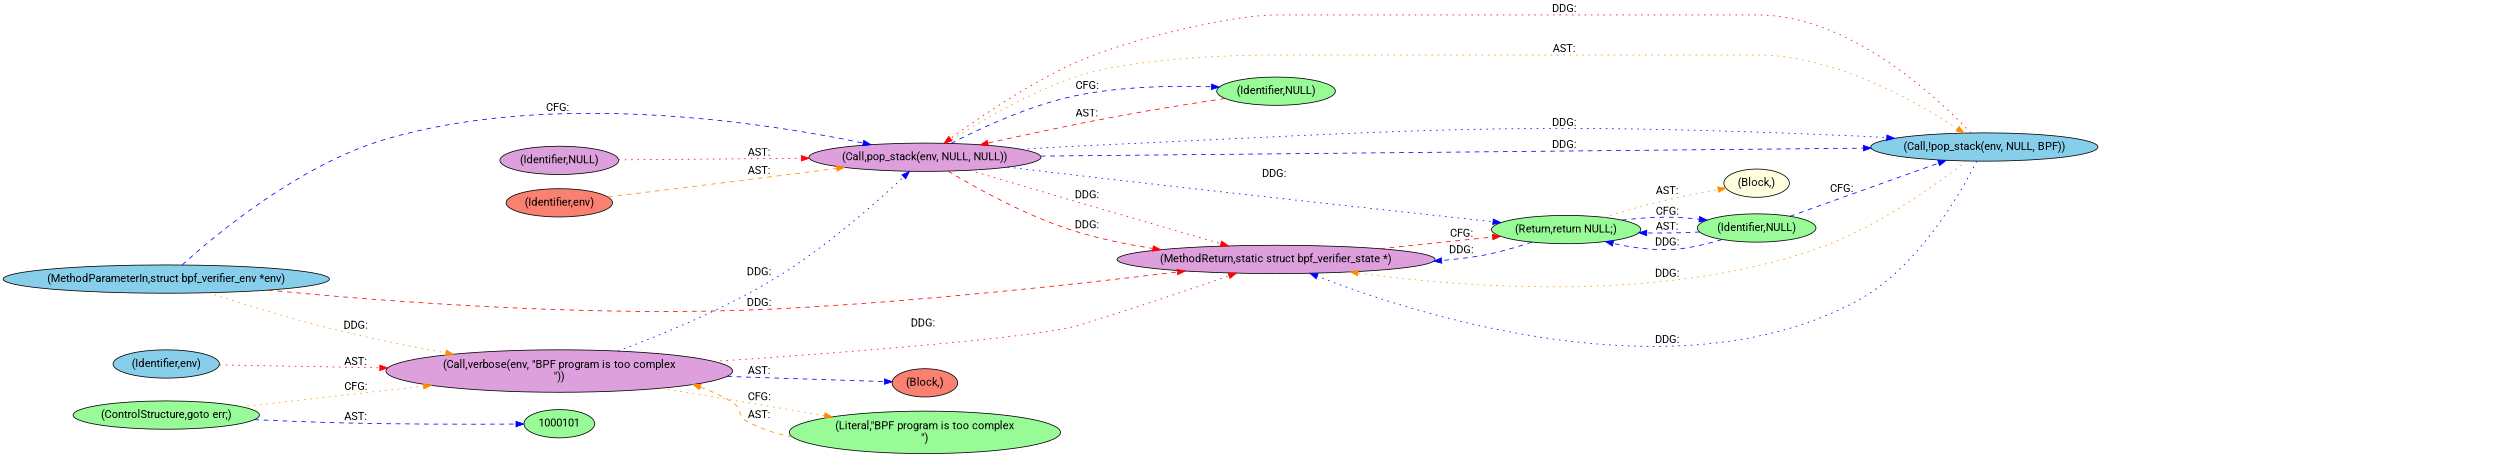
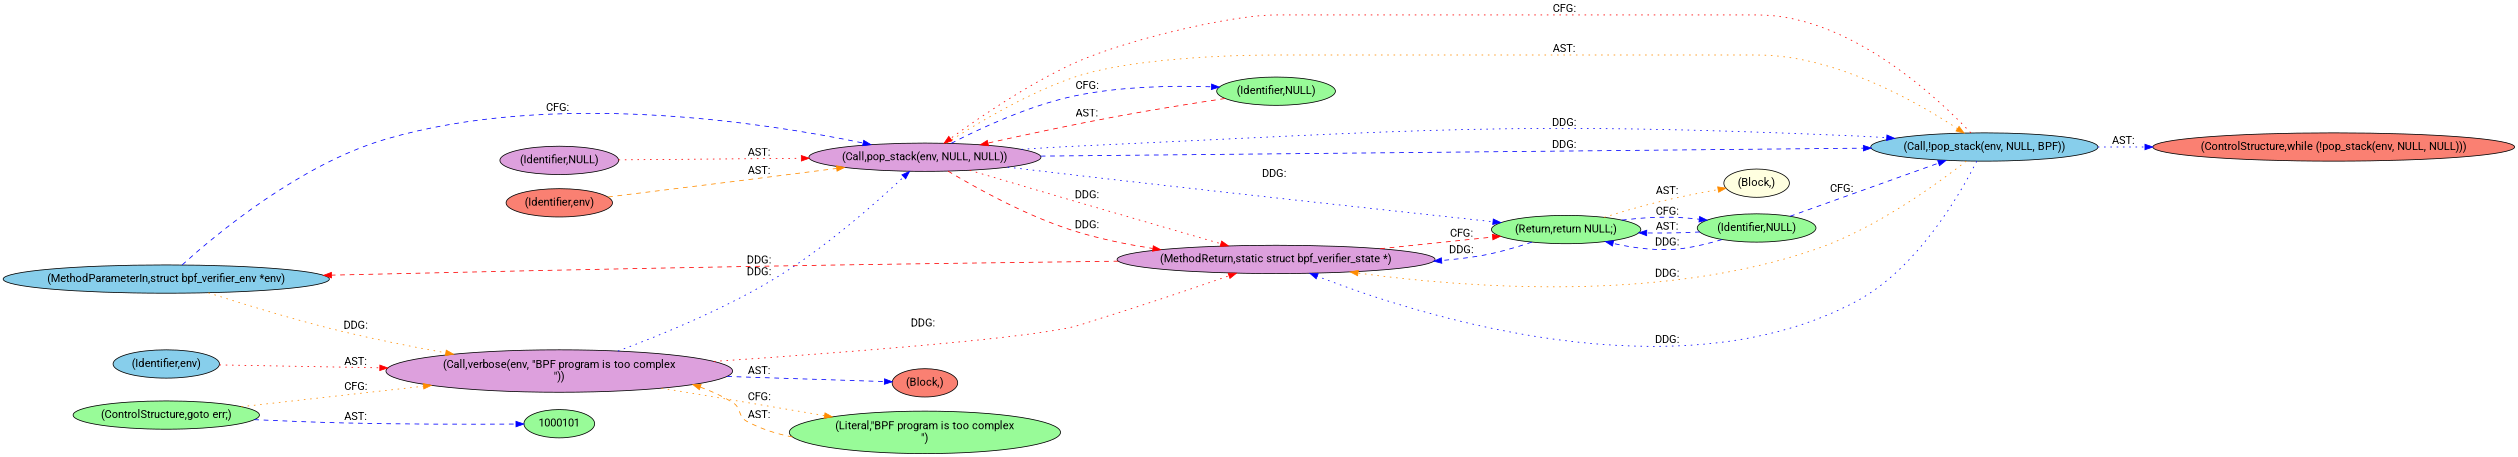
(1566, 9) -> (1566, 9)
none -> (2334, 147)
(700, 311) -> (725, 267)
